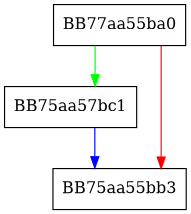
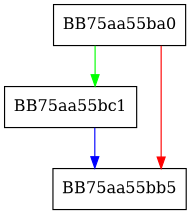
(120, 25) -> (120, 25)
(71, 107) -> (71, 107)
(120, 189) -> (120, 189)
